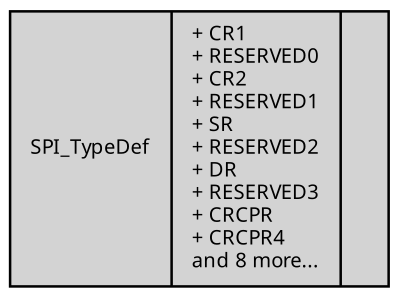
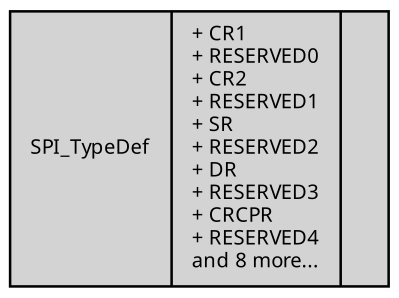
(238, 238) -> (256, 238)
